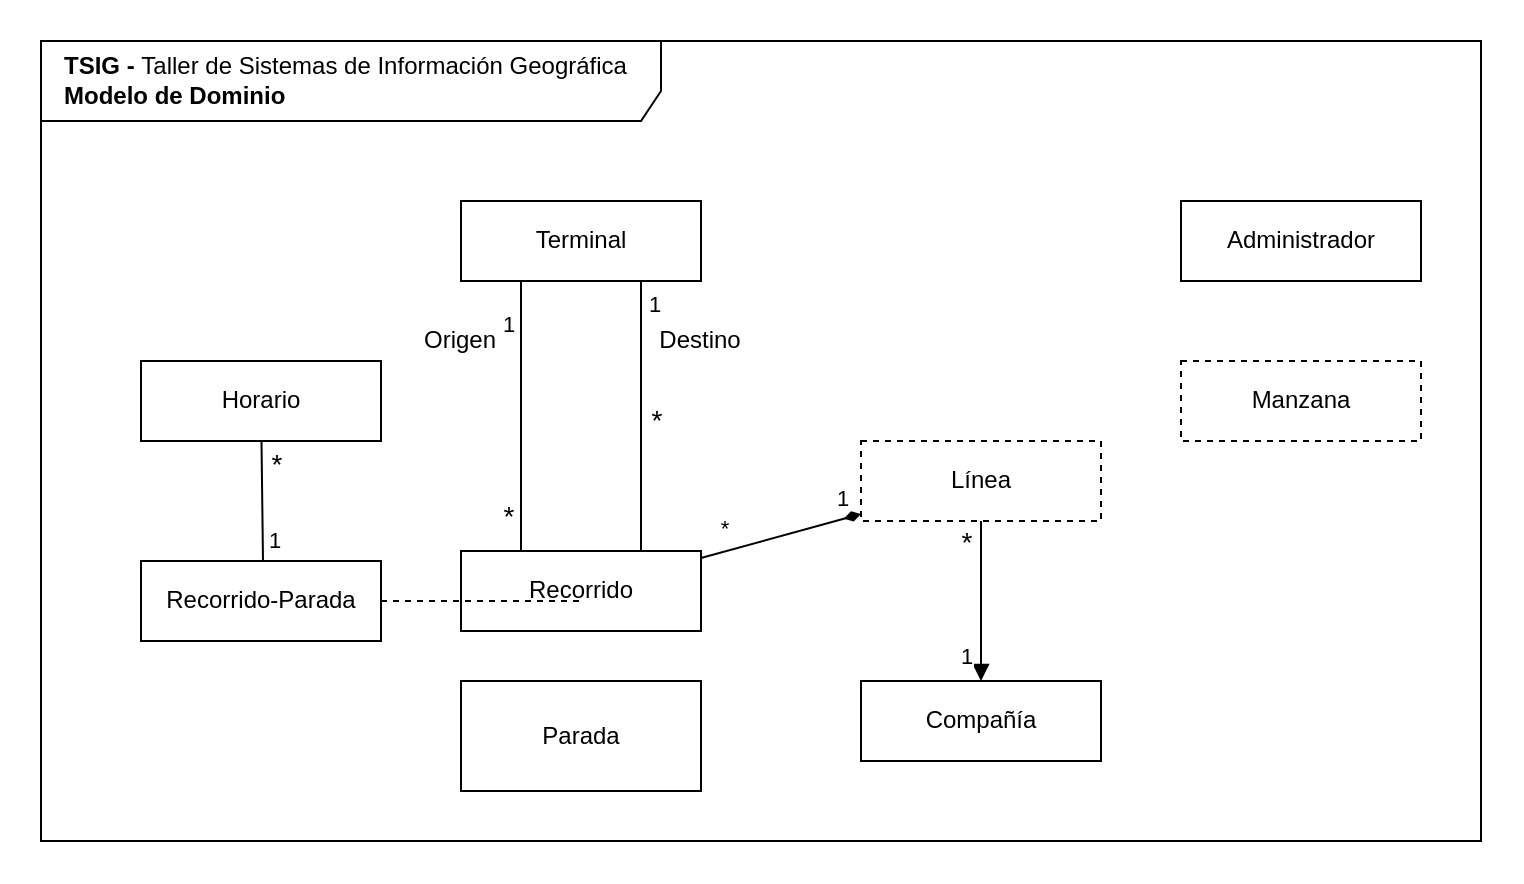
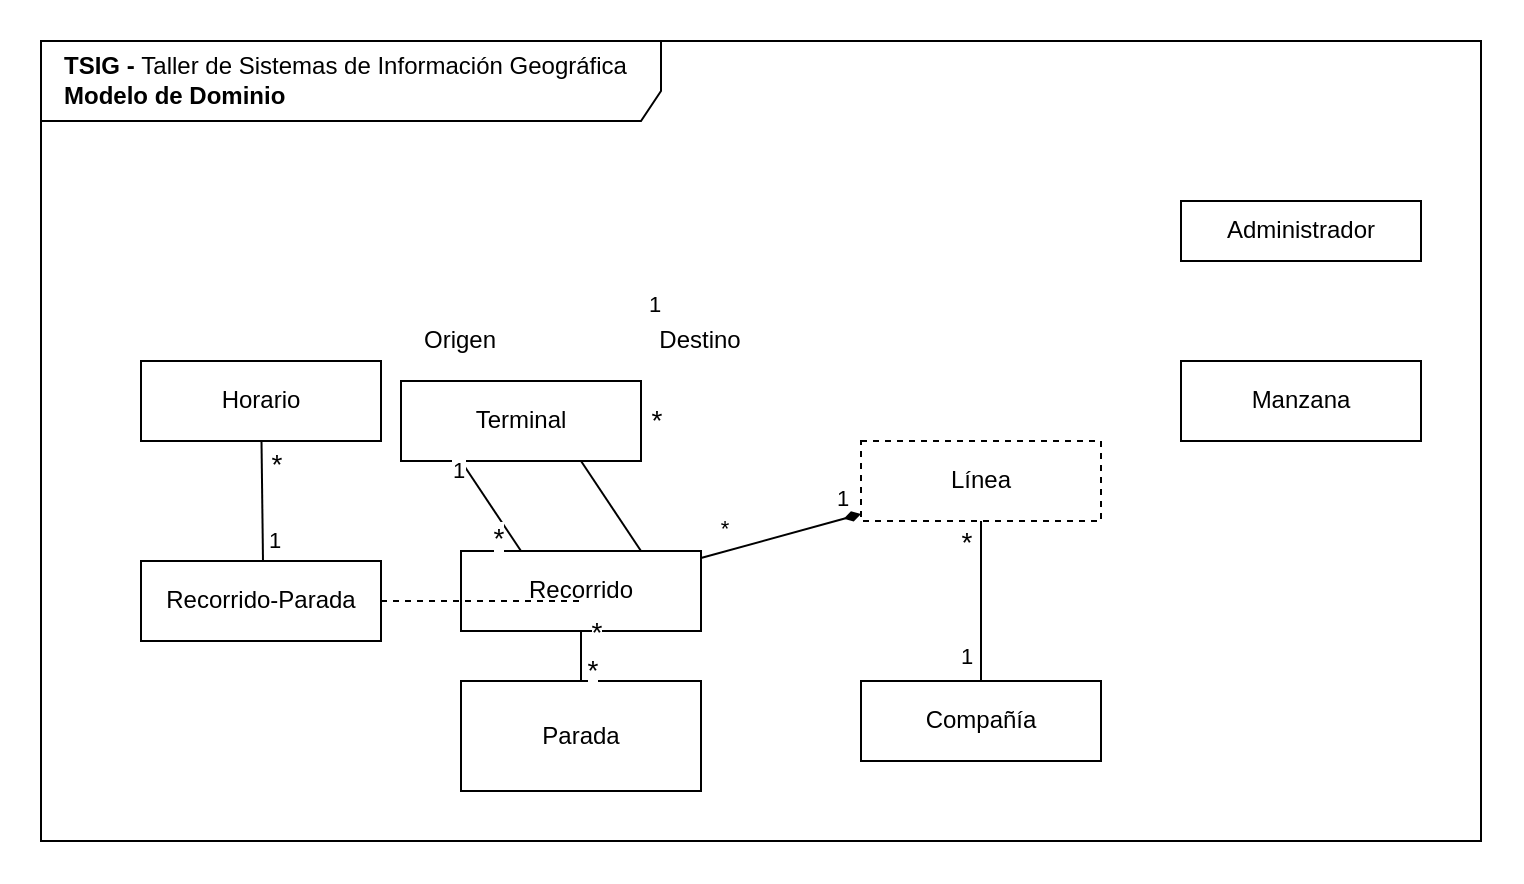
(581, 241) -> (521, 421)
(1301, 241) -> (1301, 231)
(1301, 401) -> (1301, 401)
none -> (581, 656)
(981, 663) -> (981, 670)
